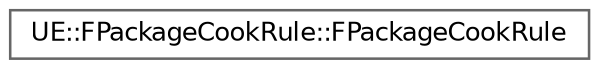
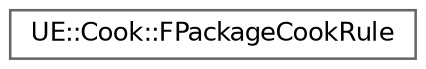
(300, 34) -> (213, 34)
